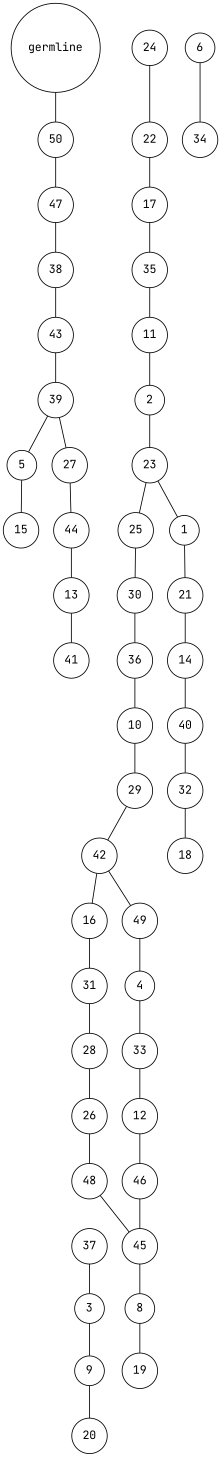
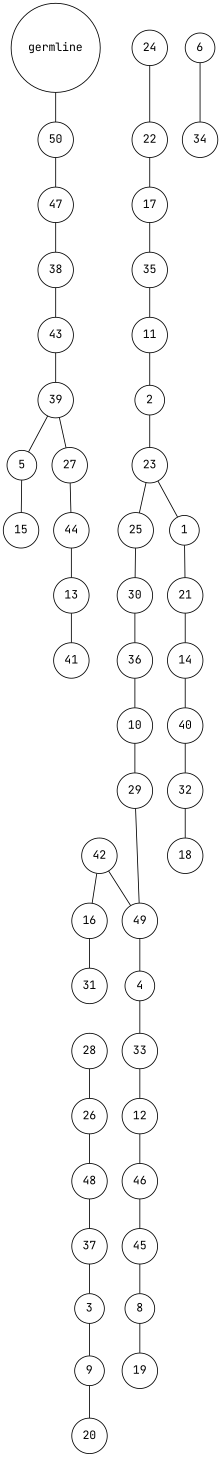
(117, 823) -> (137, 856)
(90, 1018) -> none
(115, 1214) -> (90, 1214)
